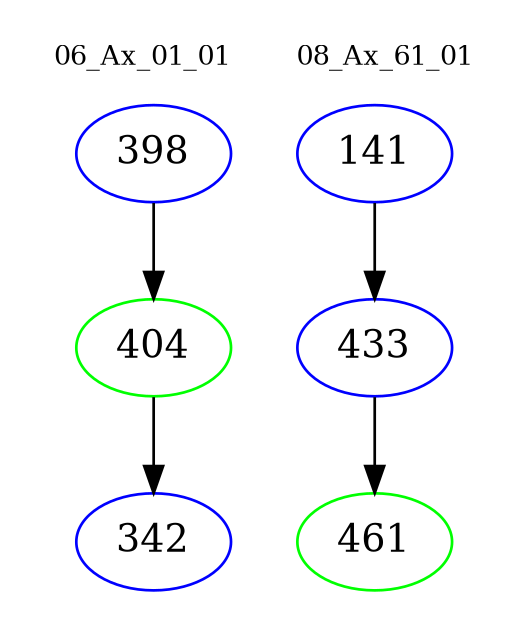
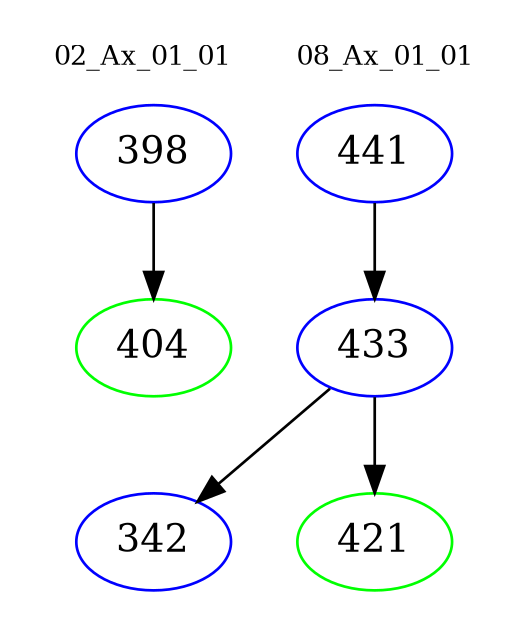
(143, 58) -> (143, 58)
(386, 58) -> (386, 58)
(375, 154) -> (375, 154)
(154, 432) -> (294, 420)
(375, 542) -> (375, 542)
